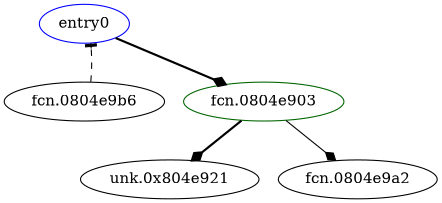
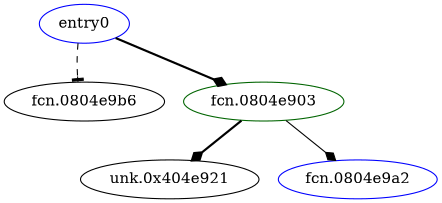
(92, 65) -> (77, 60)
(170, 179) -> (170, 179)
(358, 179) -> (358, 179)
